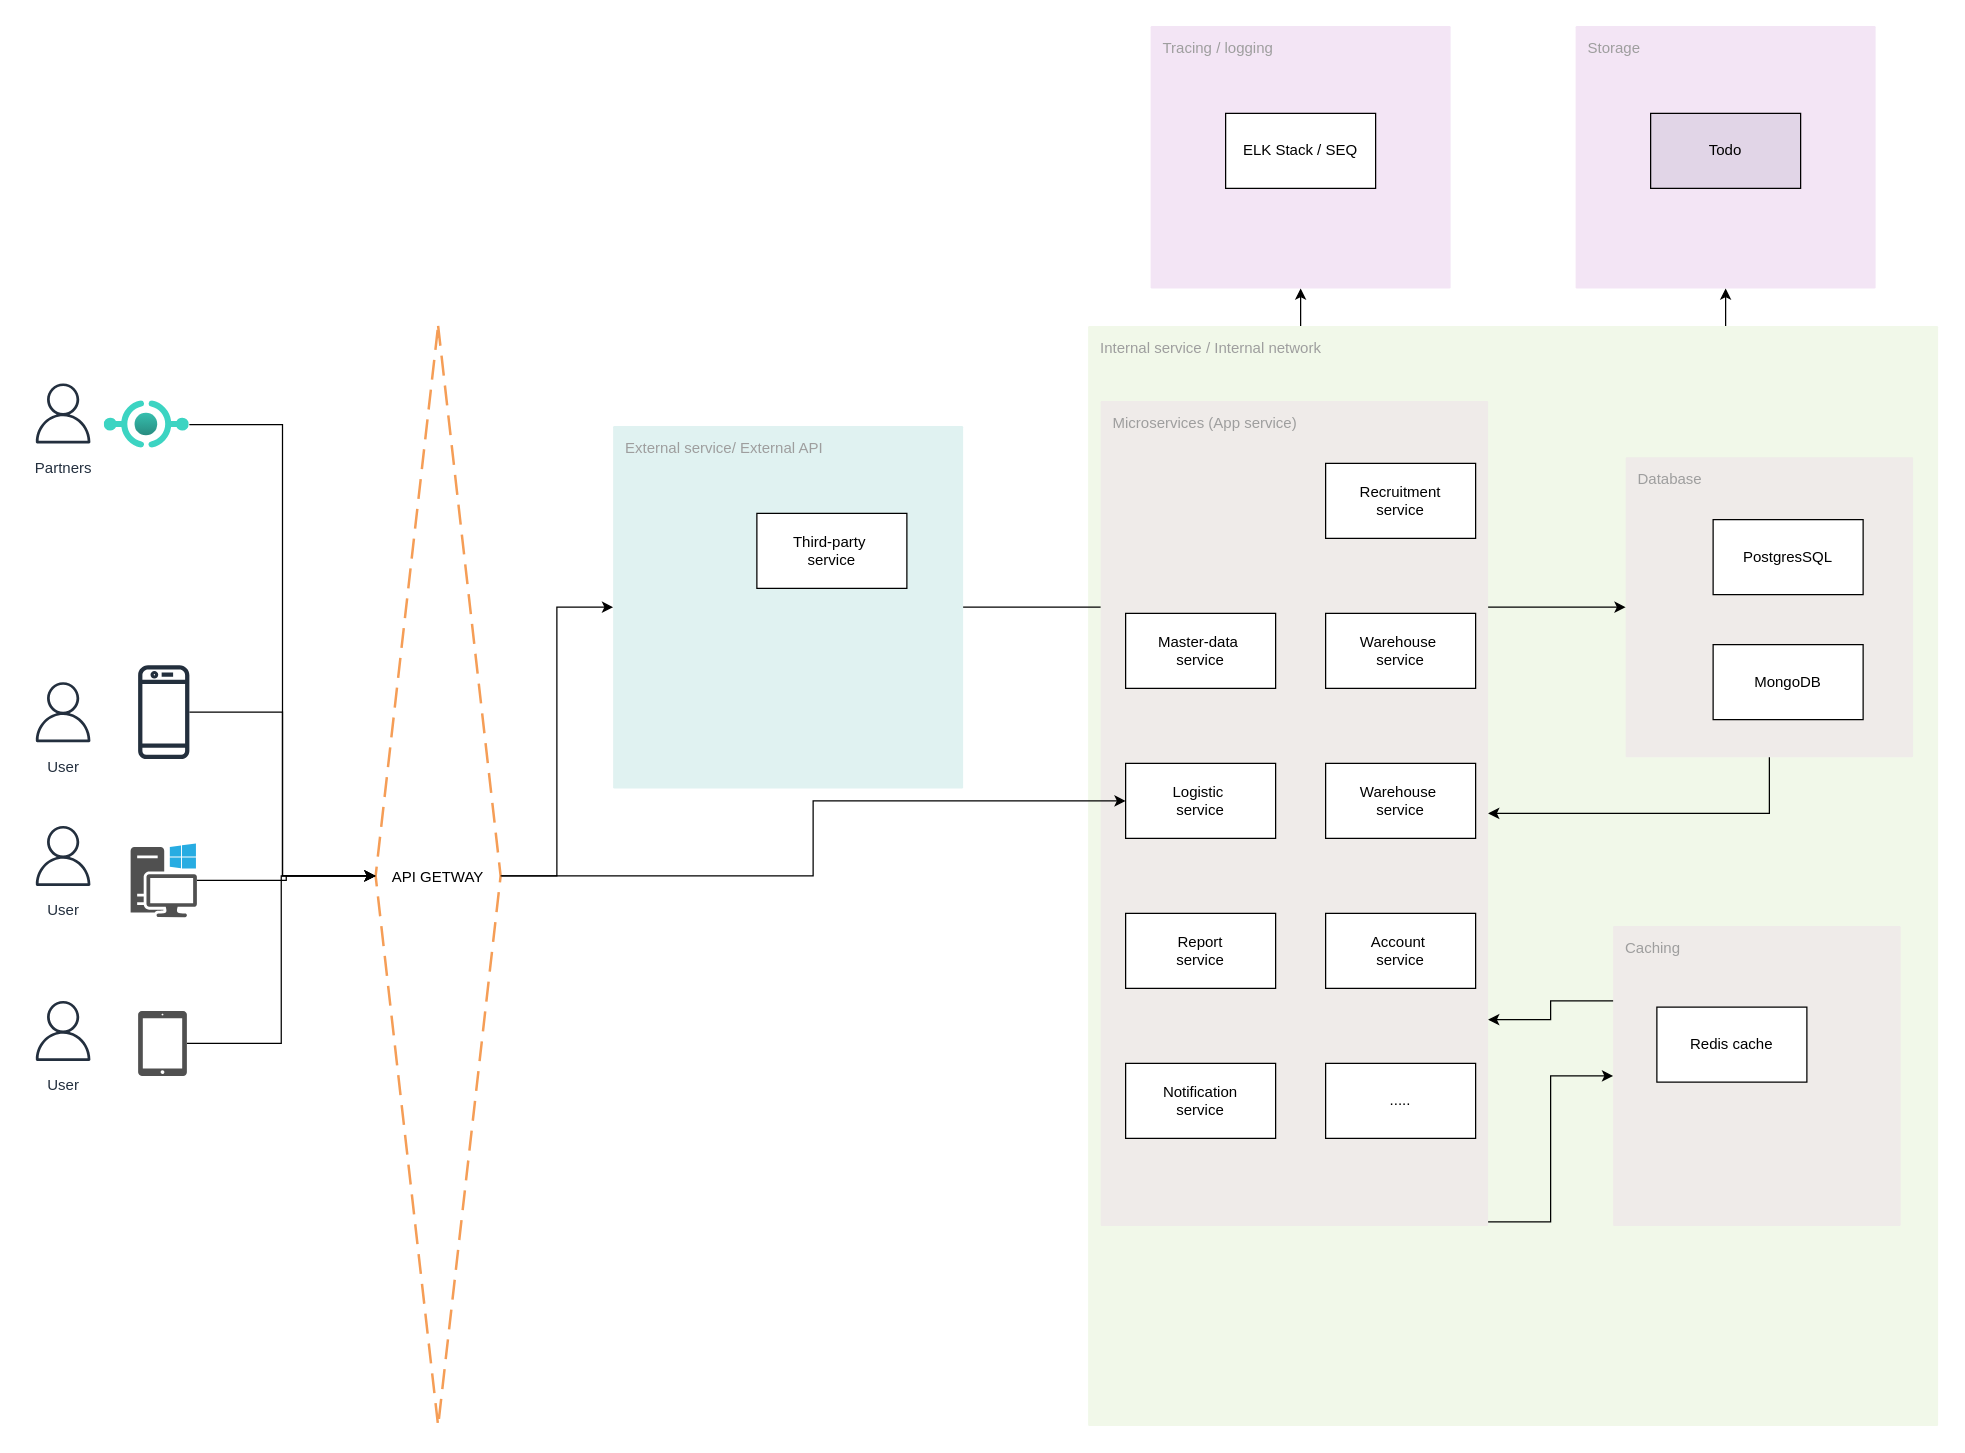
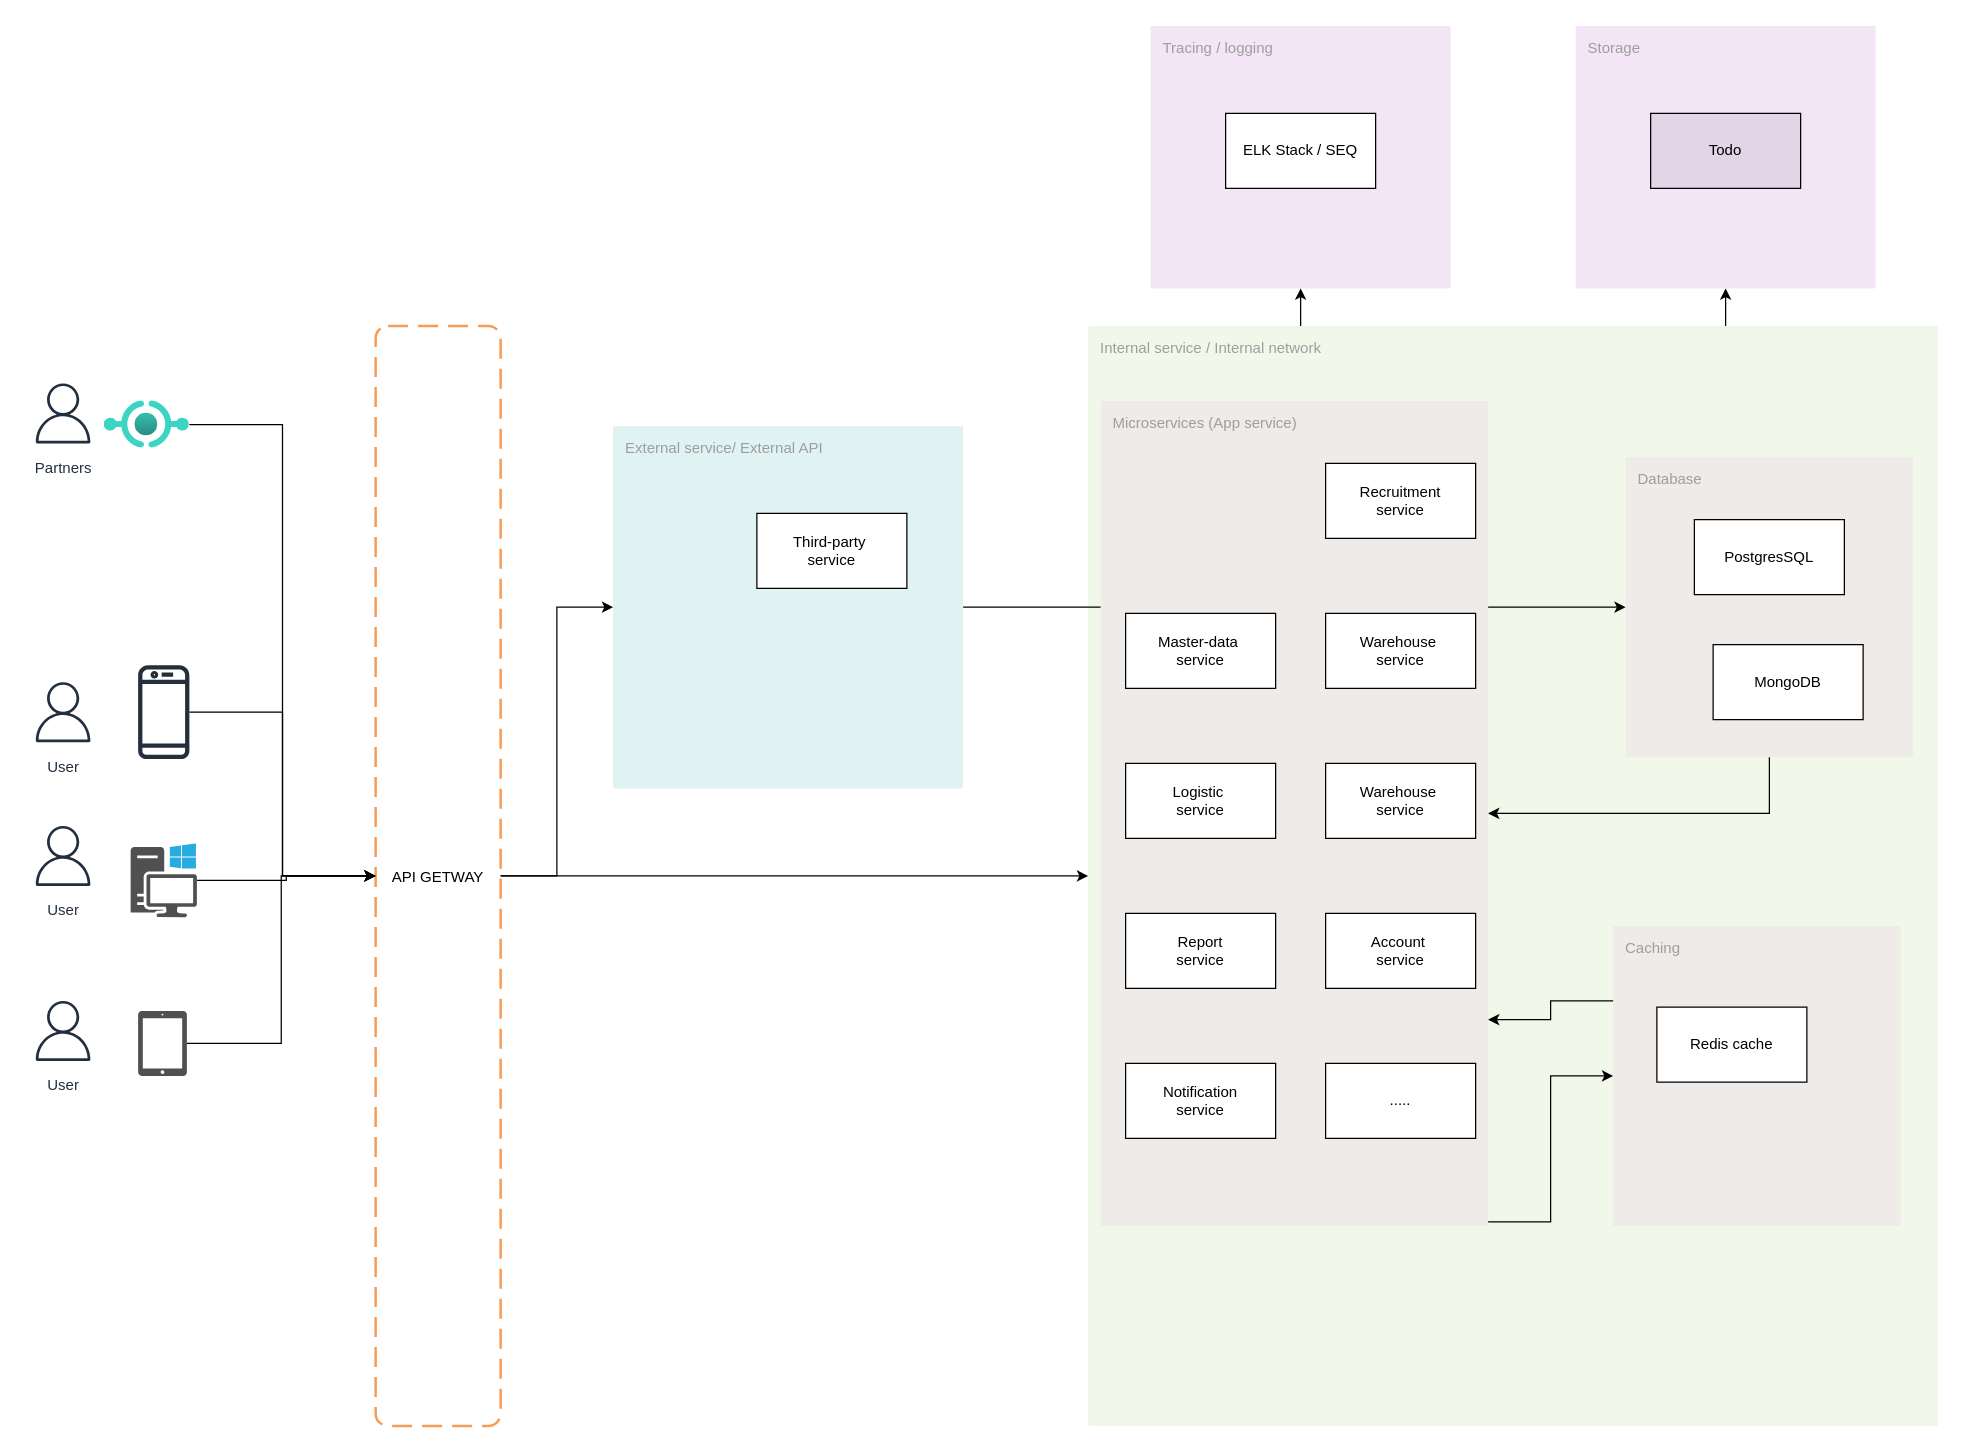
(1788, 557) -> (1769, 557)
(926, 801) -> (945, 876)
(438, 876) -> (438, 876)
